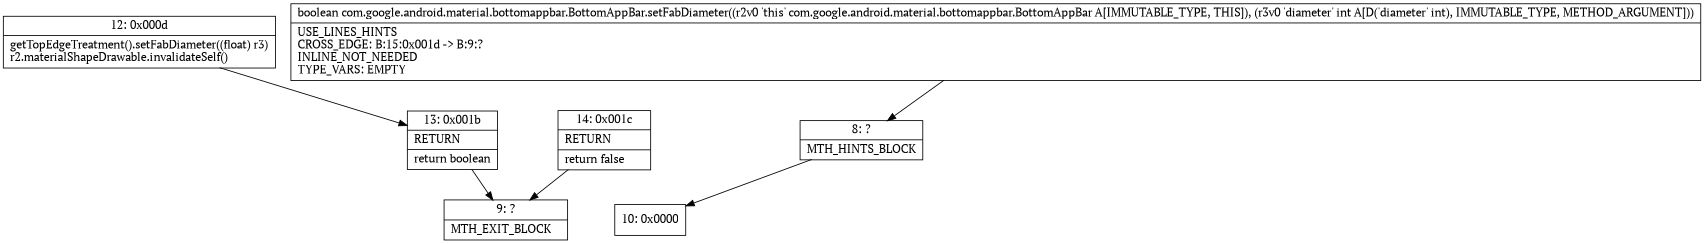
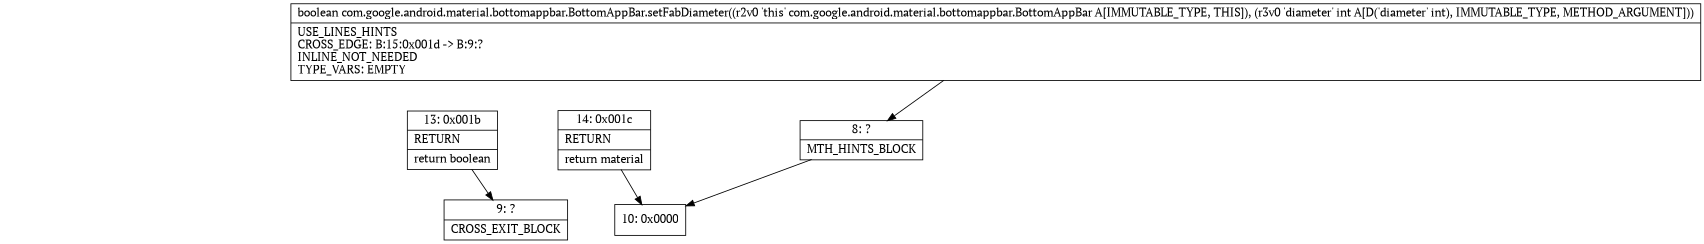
(139, 42) -> none
(595, 159) -> (604, 159)
(553, 182) -> (629, 184)
(501, 230) -> (506, 230)
